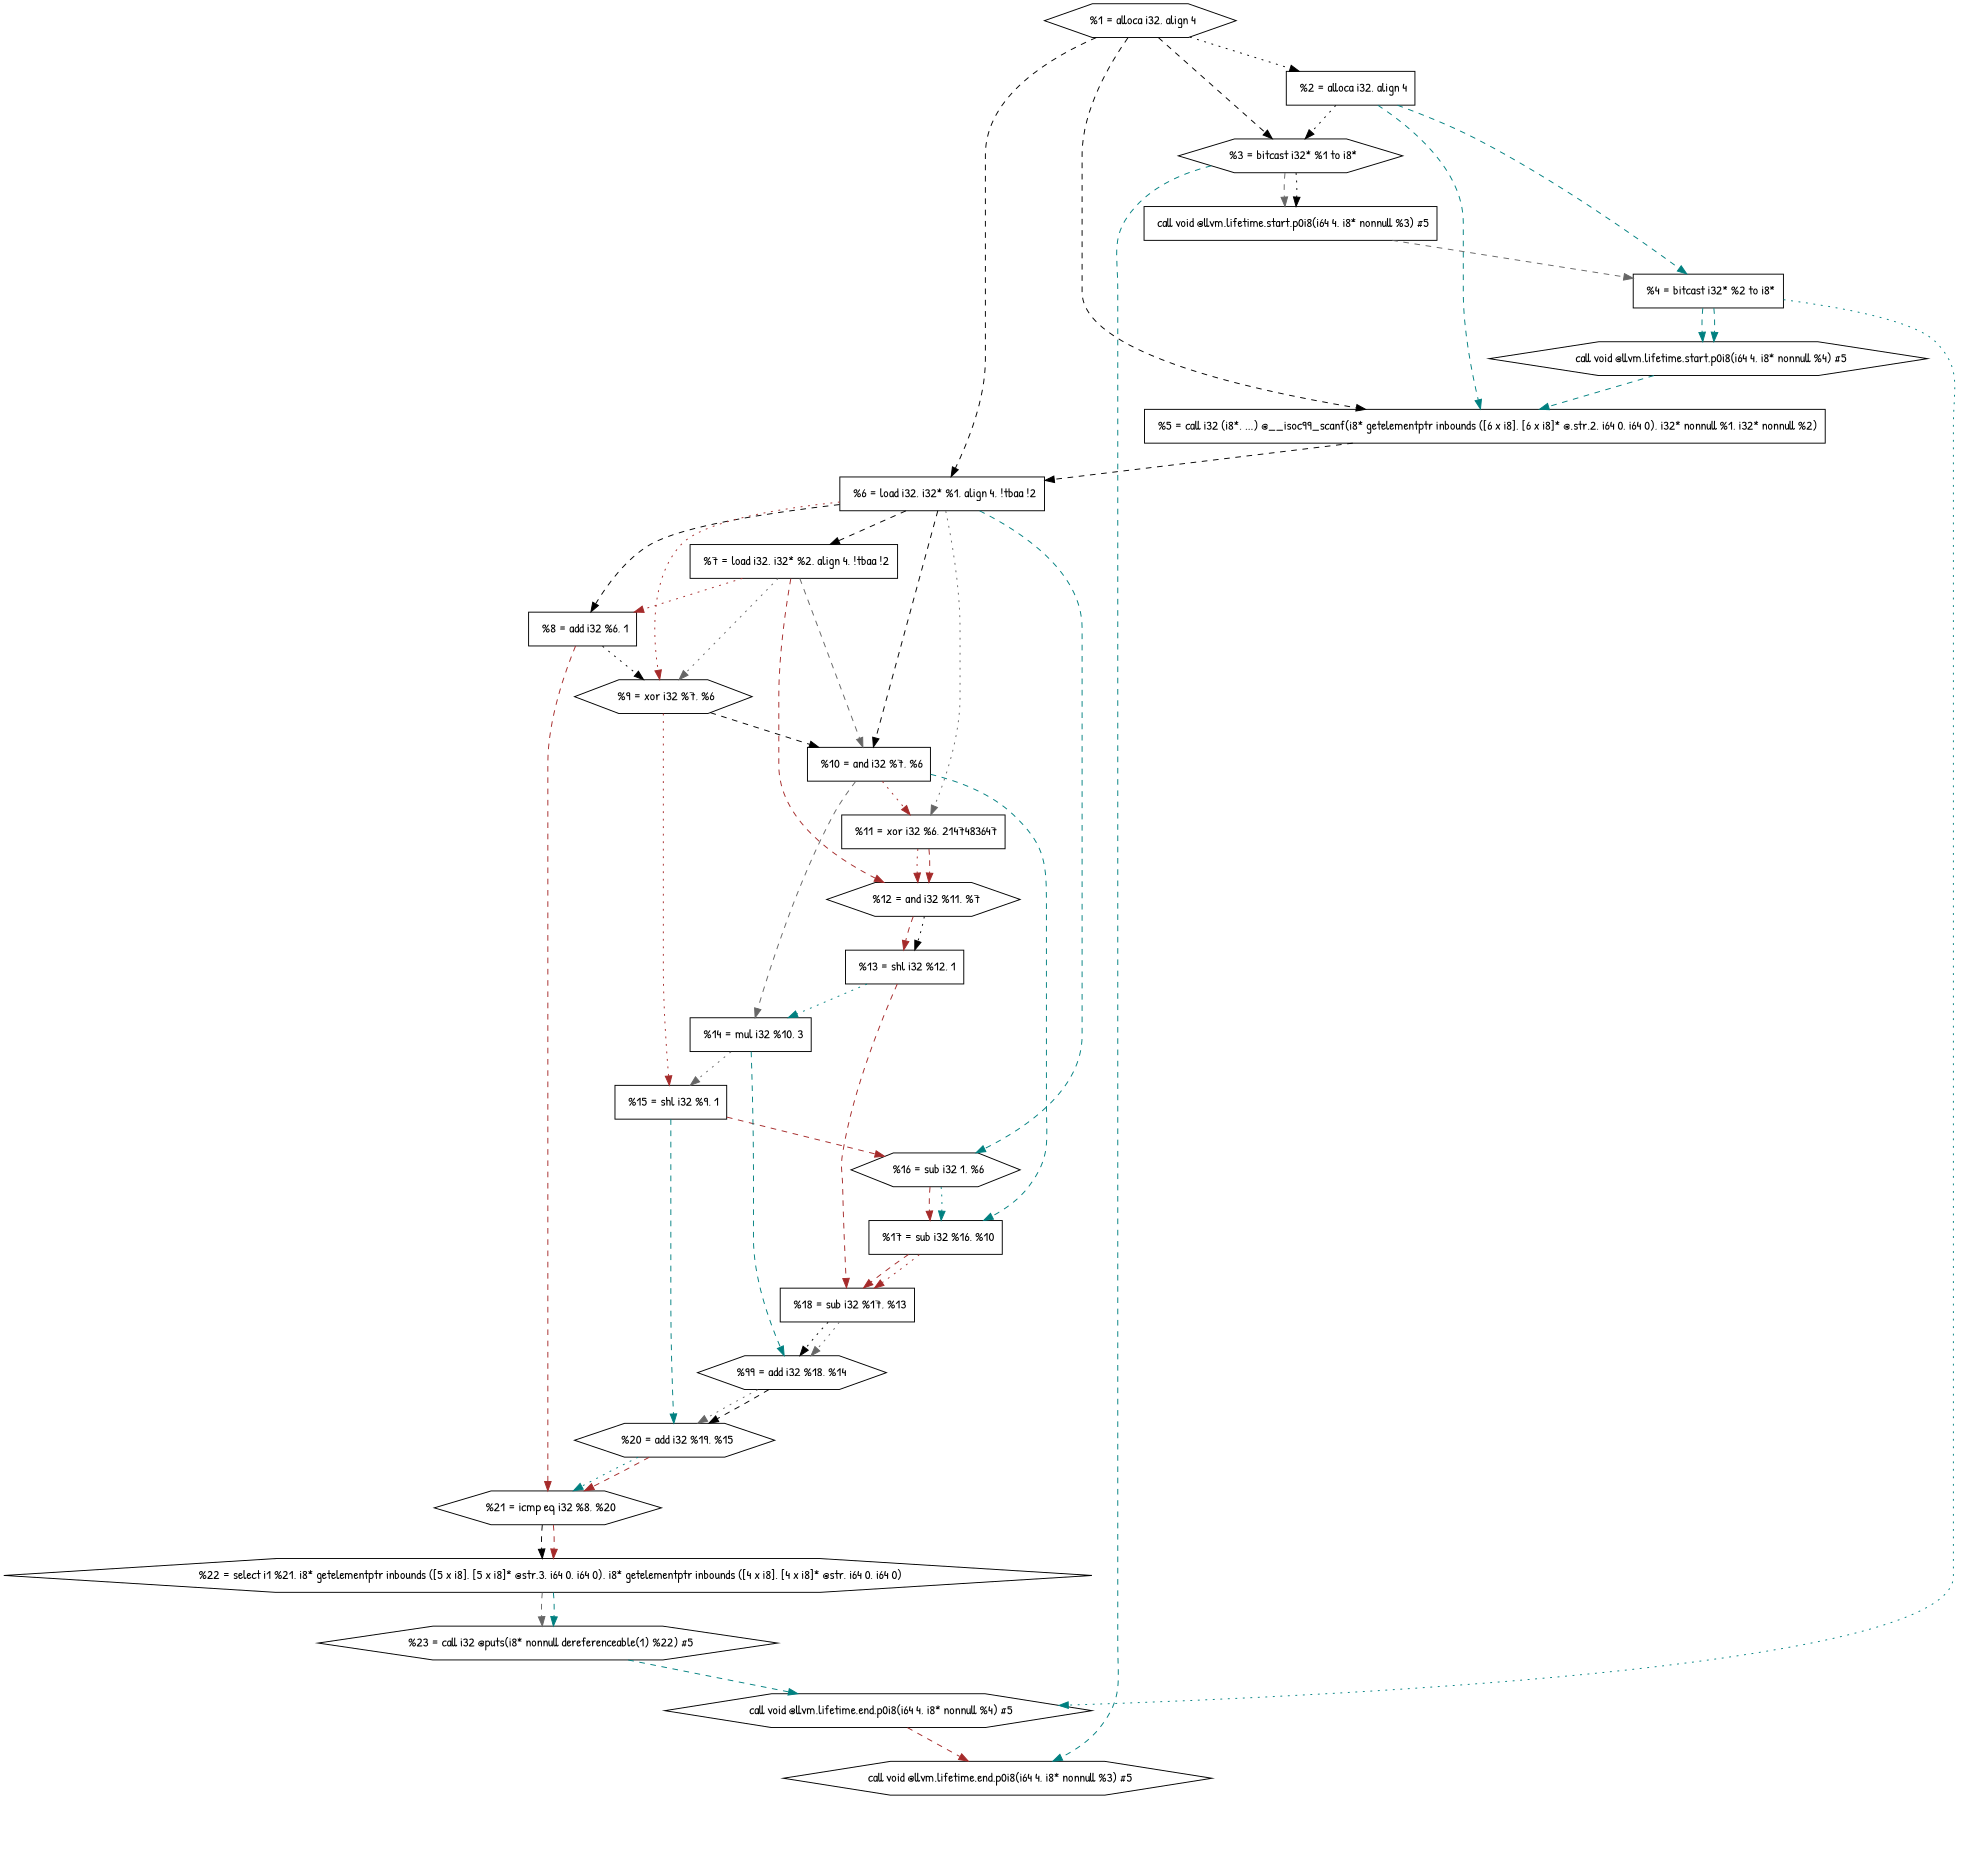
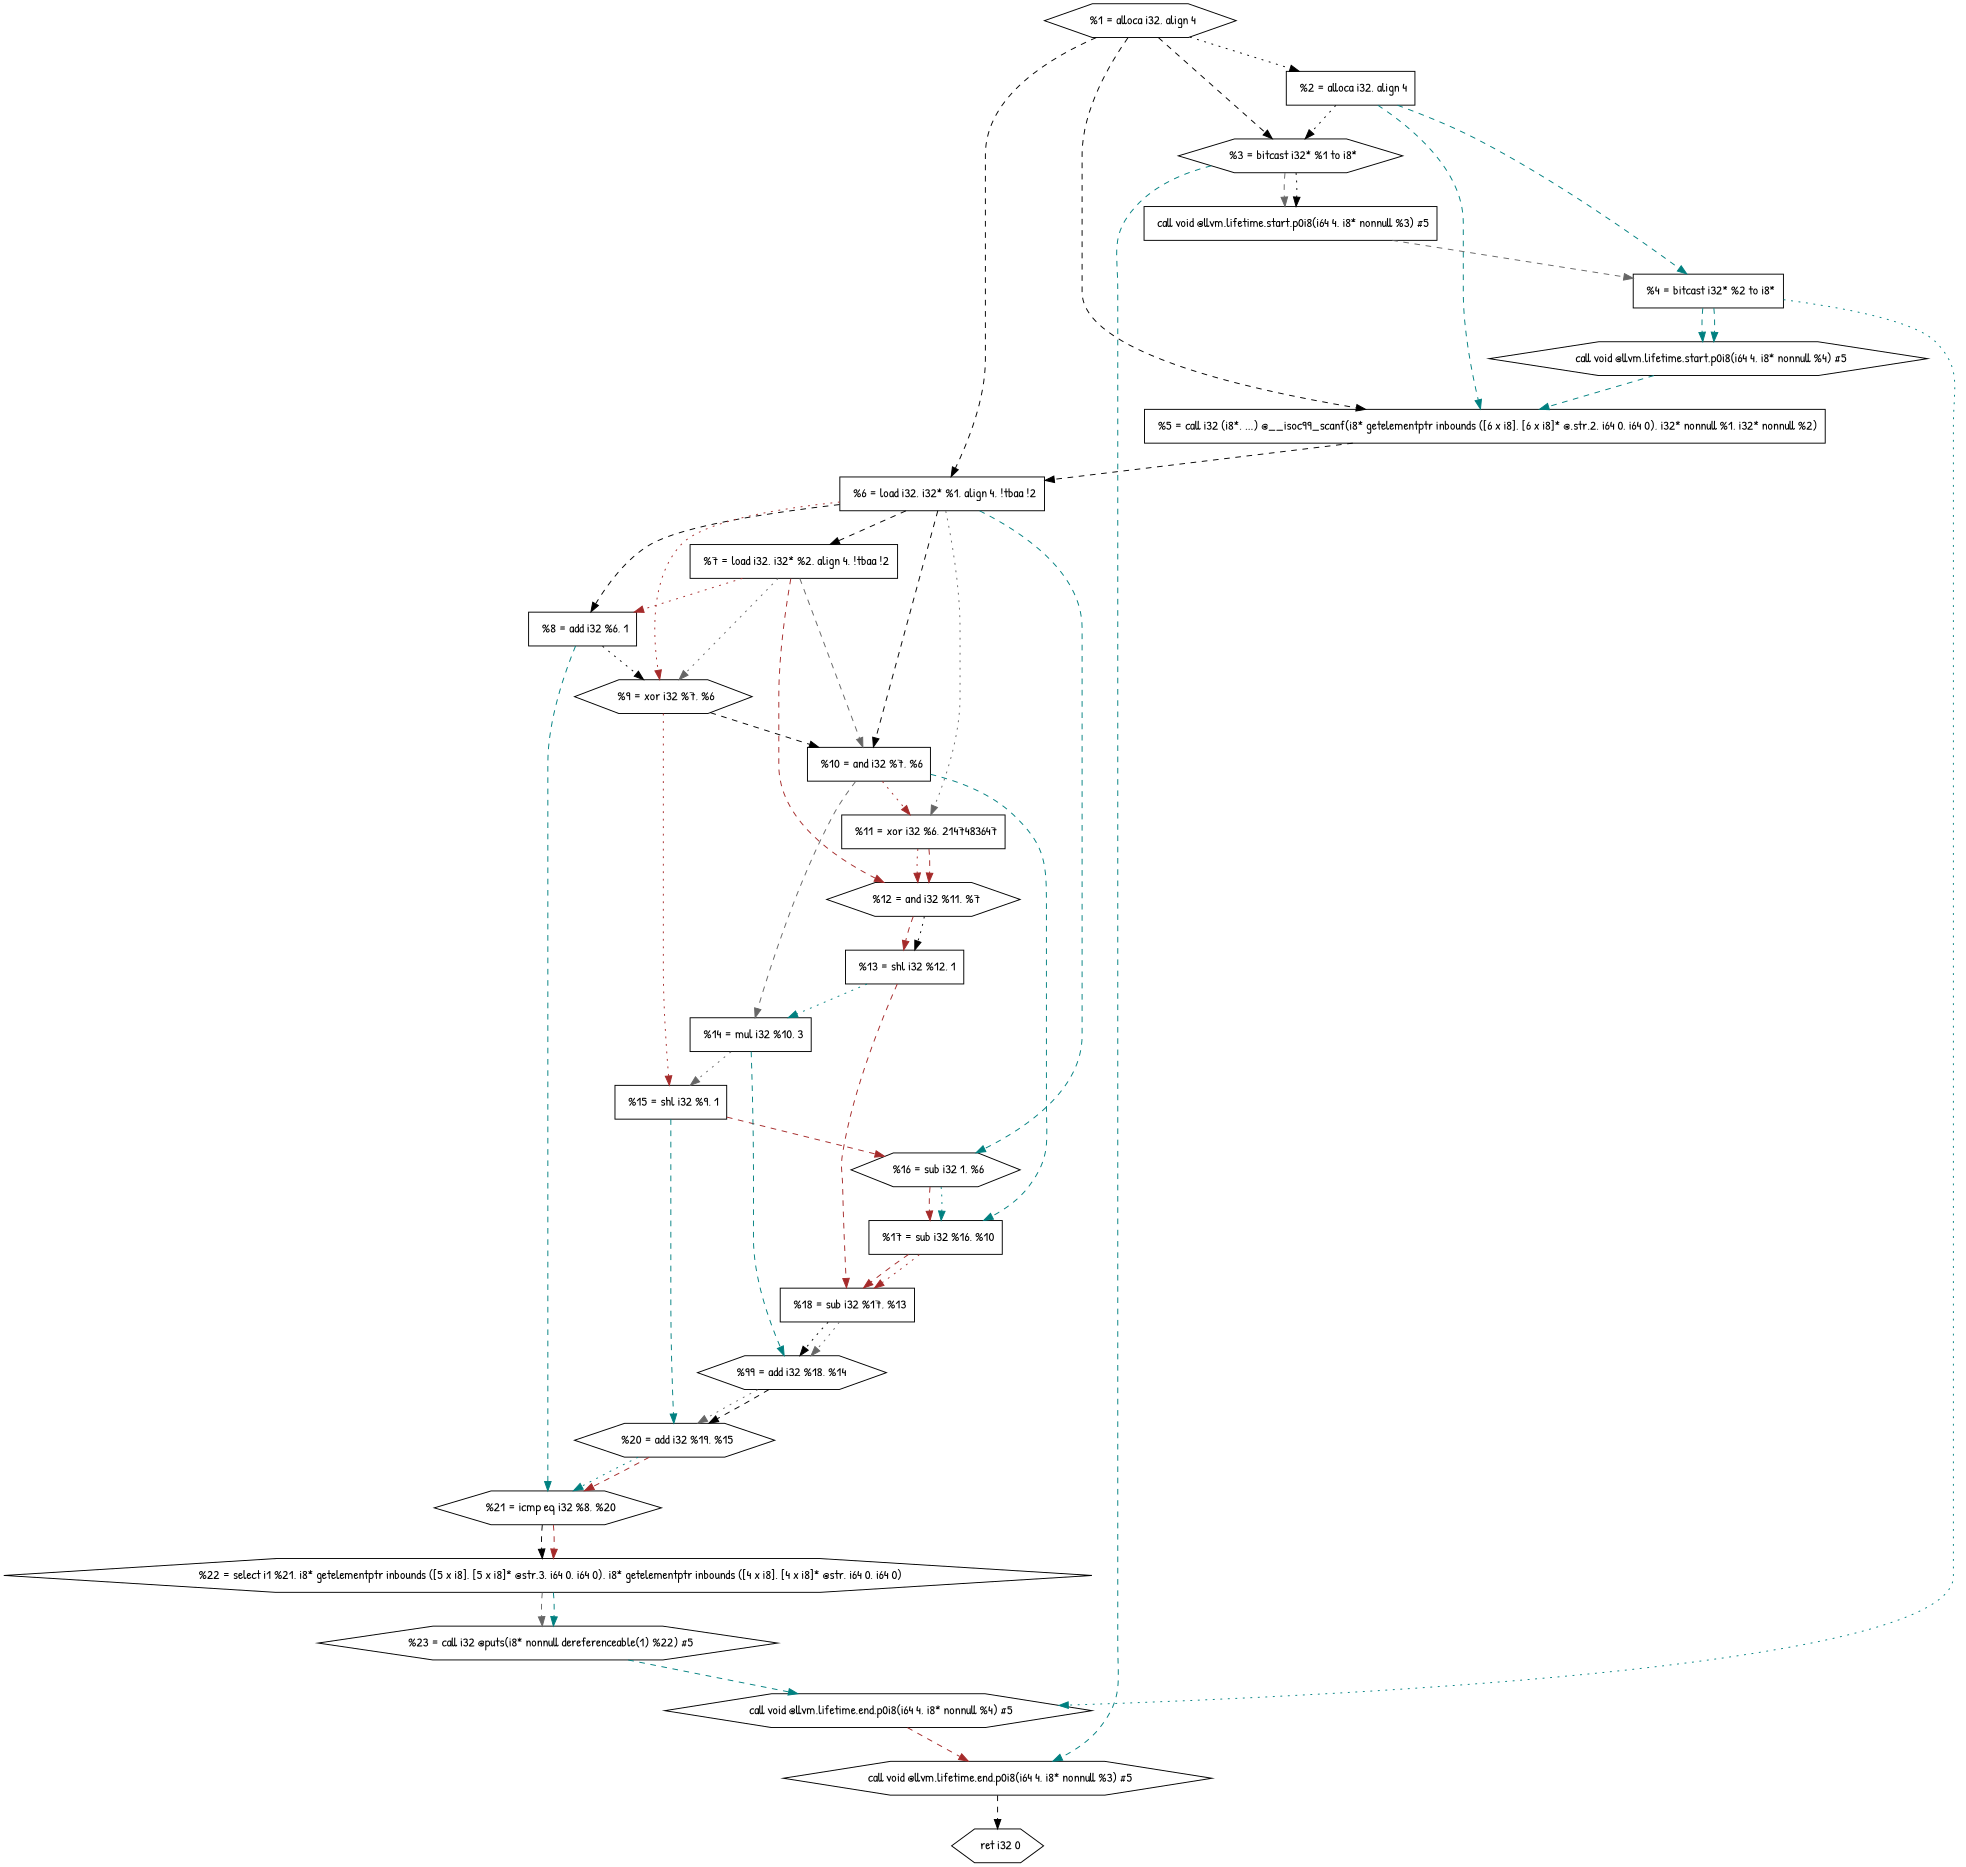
(548, 1062) -> (548, 1062)
none -> (998, 1846)
